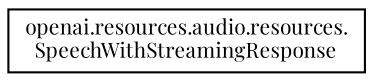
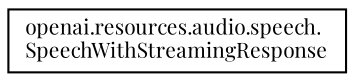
(187, 41) -> (177, 41)
